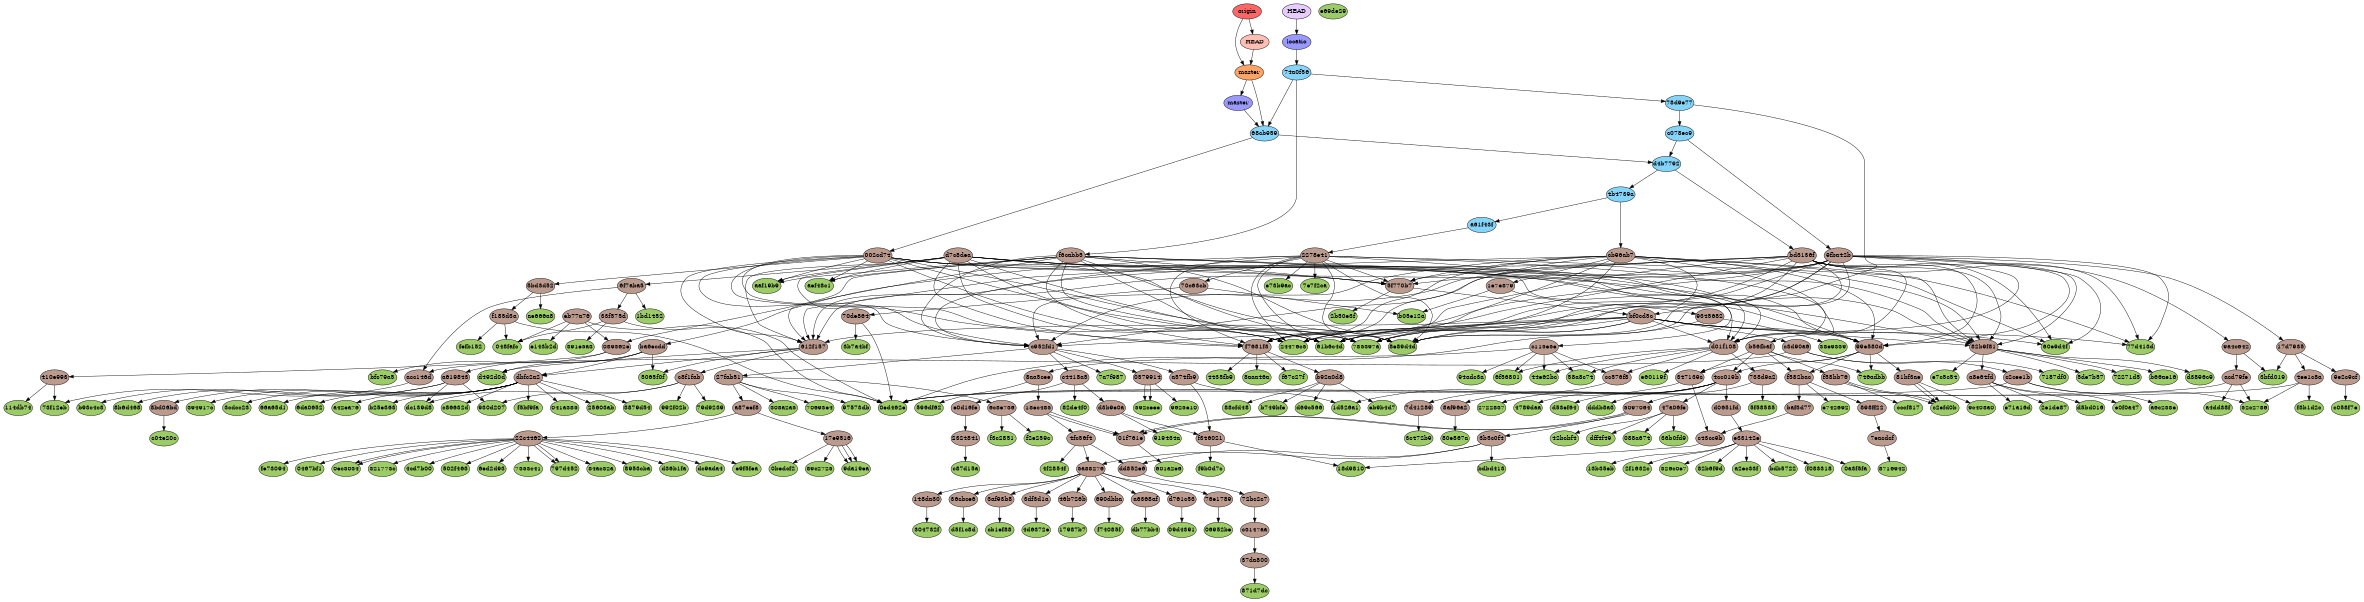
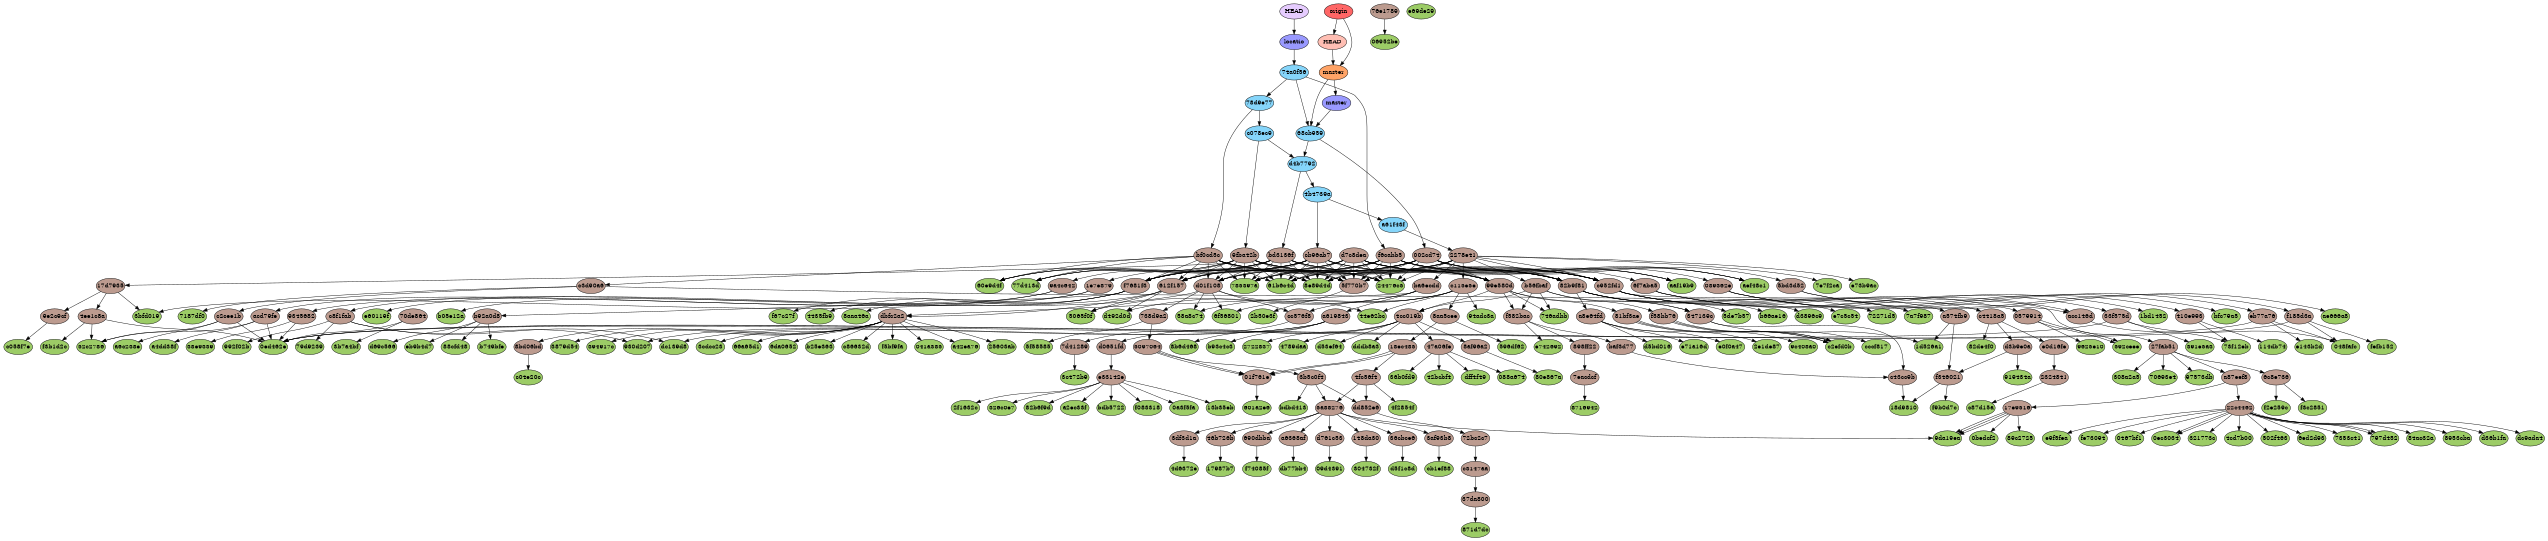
(1194, 286) -> none
(1487, 297) -> (1279, 271)
(593, 329) -> (1988, 301)
(1153, 483) -> (1634, 436)
